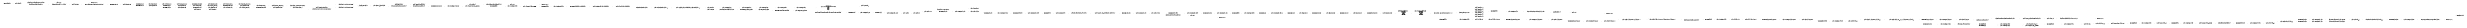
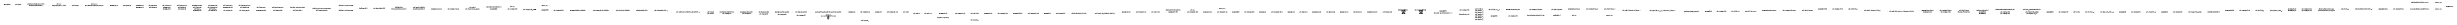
(2050, 19) -> none
